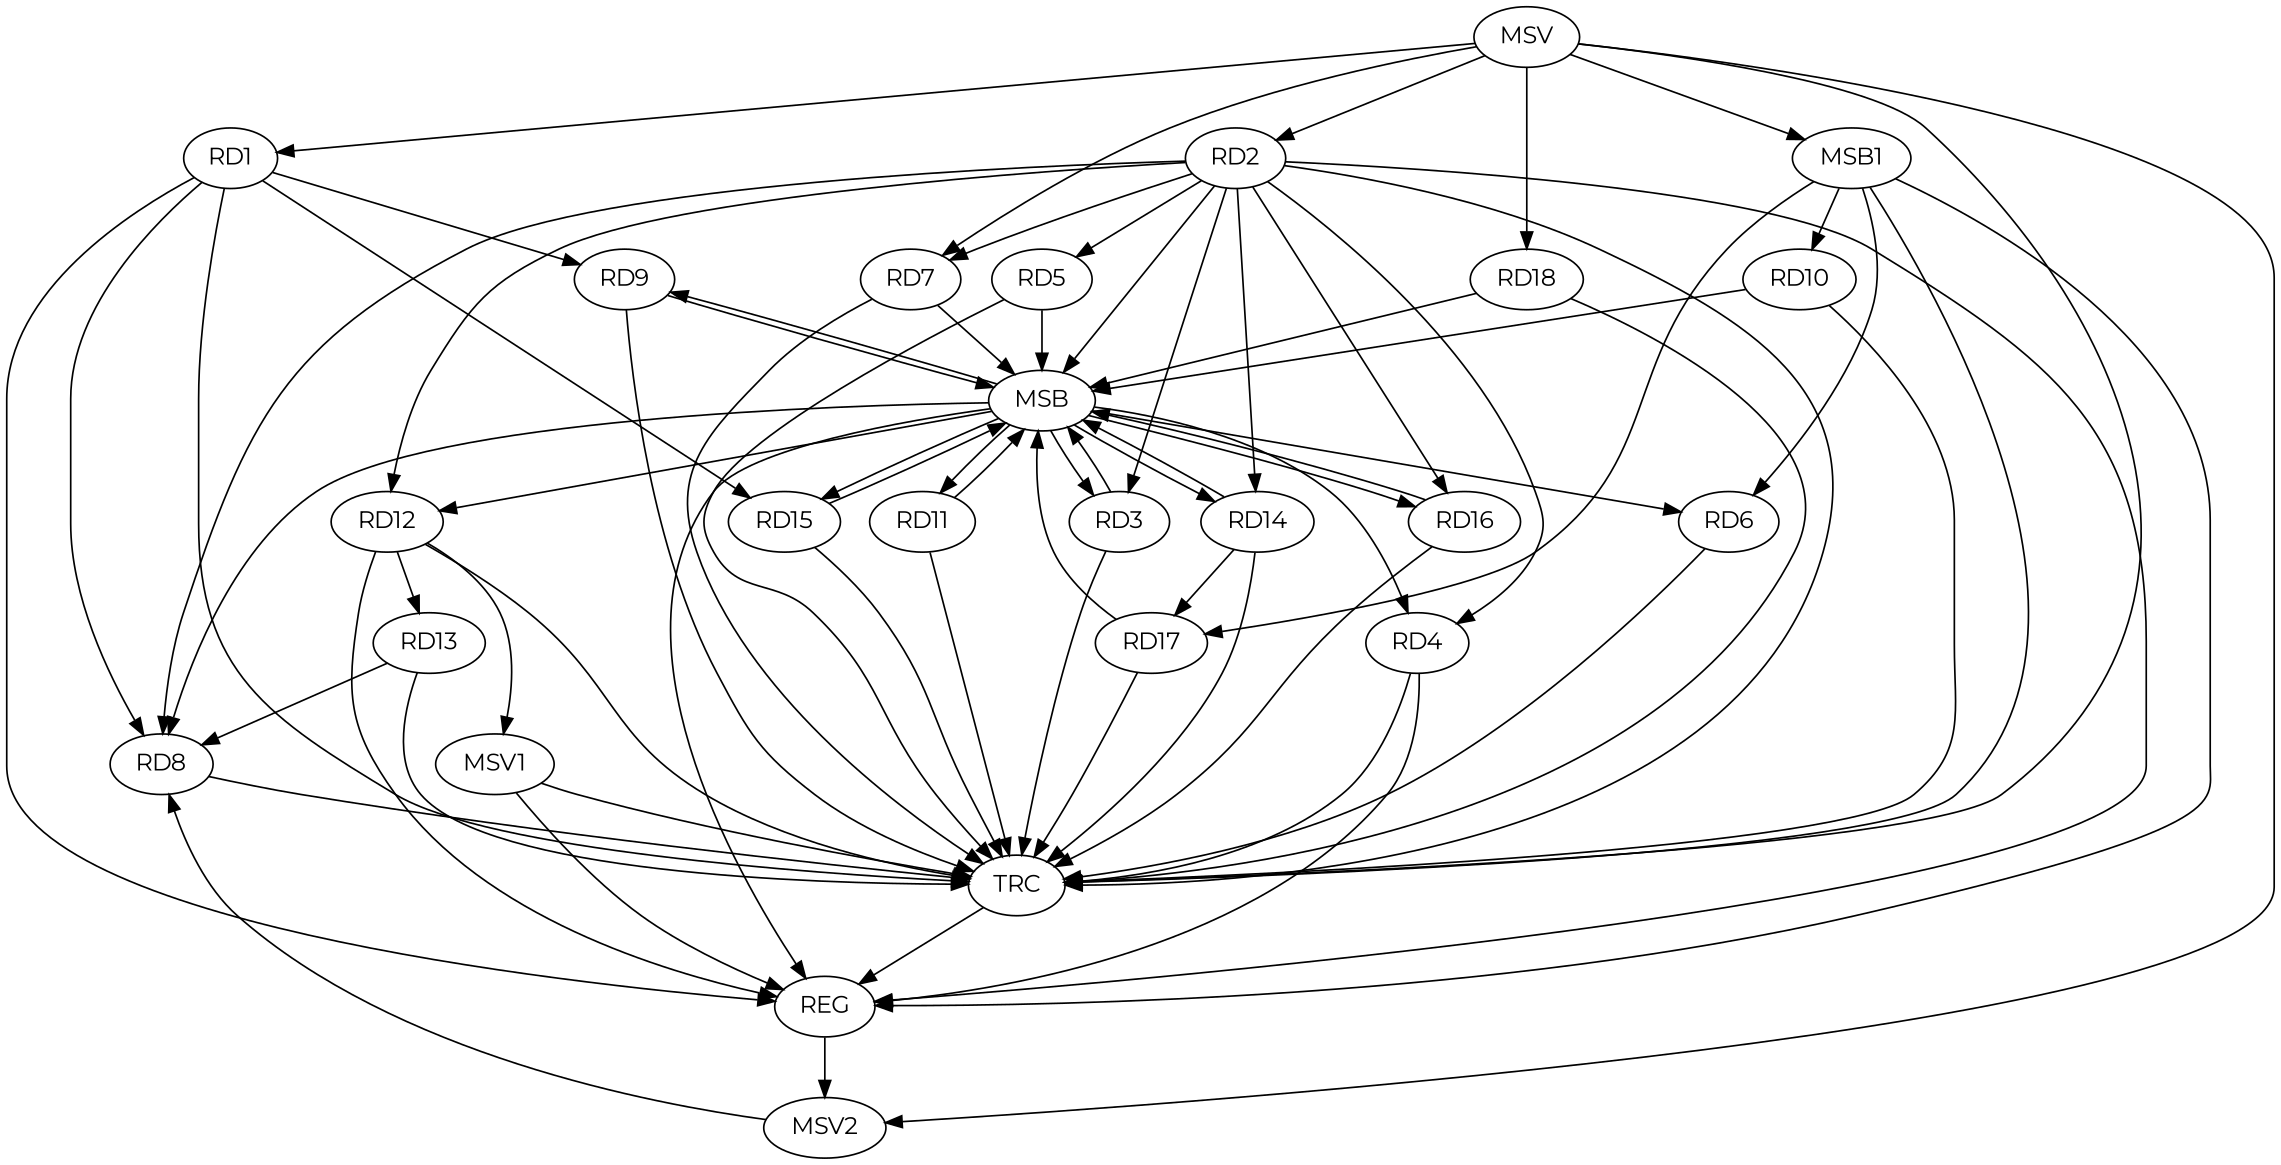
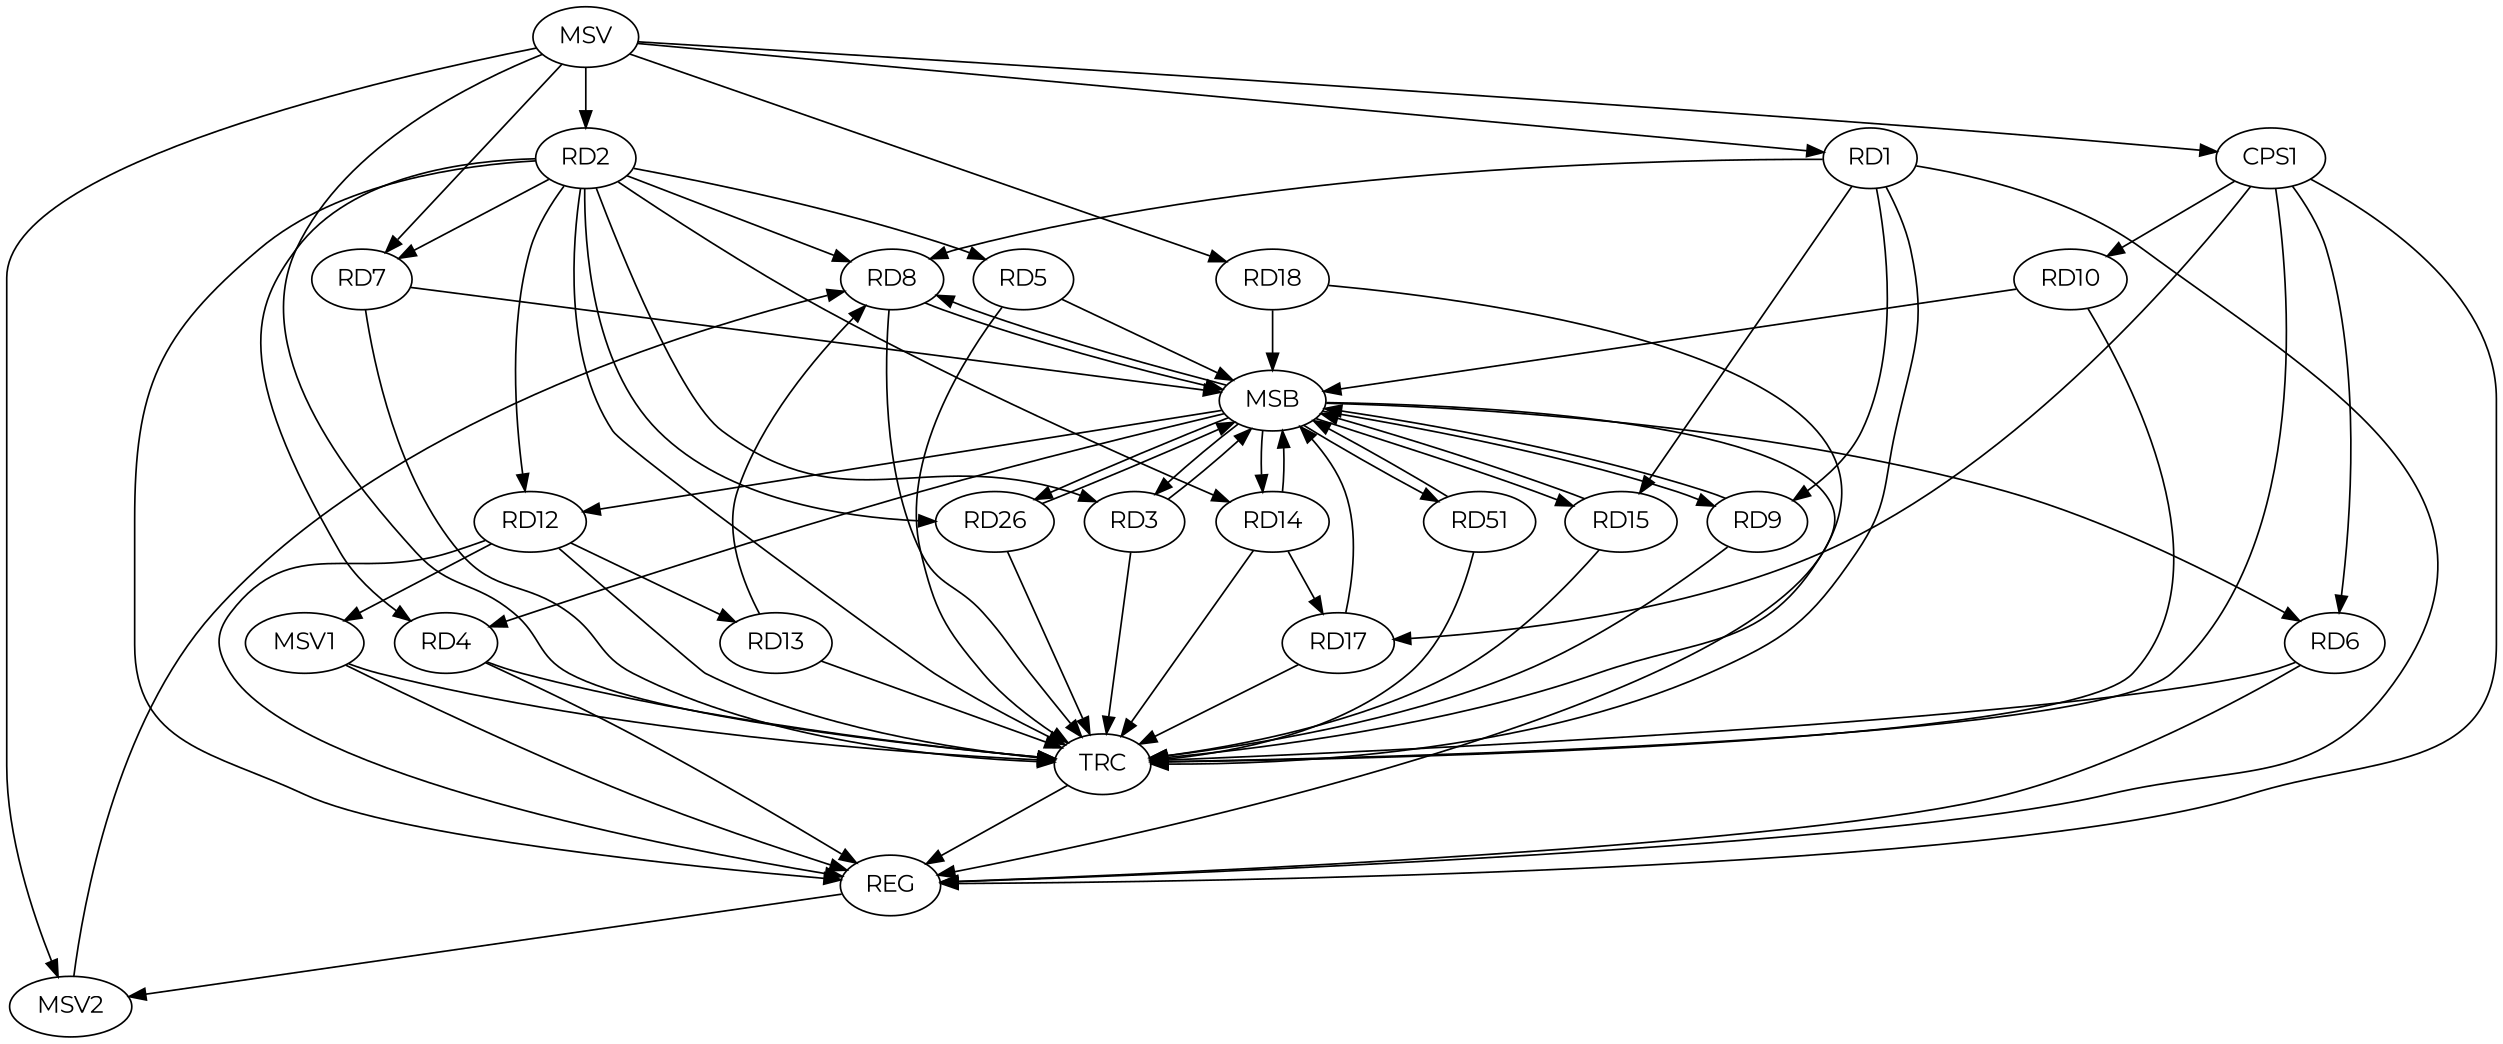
(1852, 158) -> (2271, 158)
(1145, 272) -> (1064, 348)
(922, 522) -> (1480, 522)
(1464, 522) -> (995, 522)
none -> (1883, 817)
